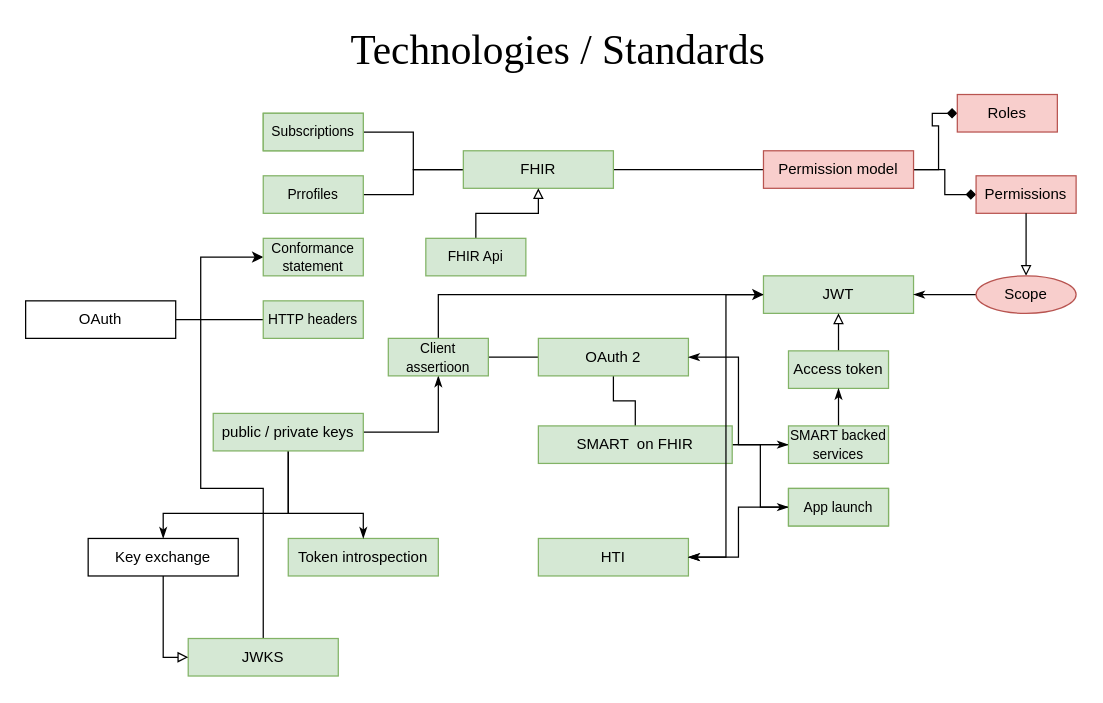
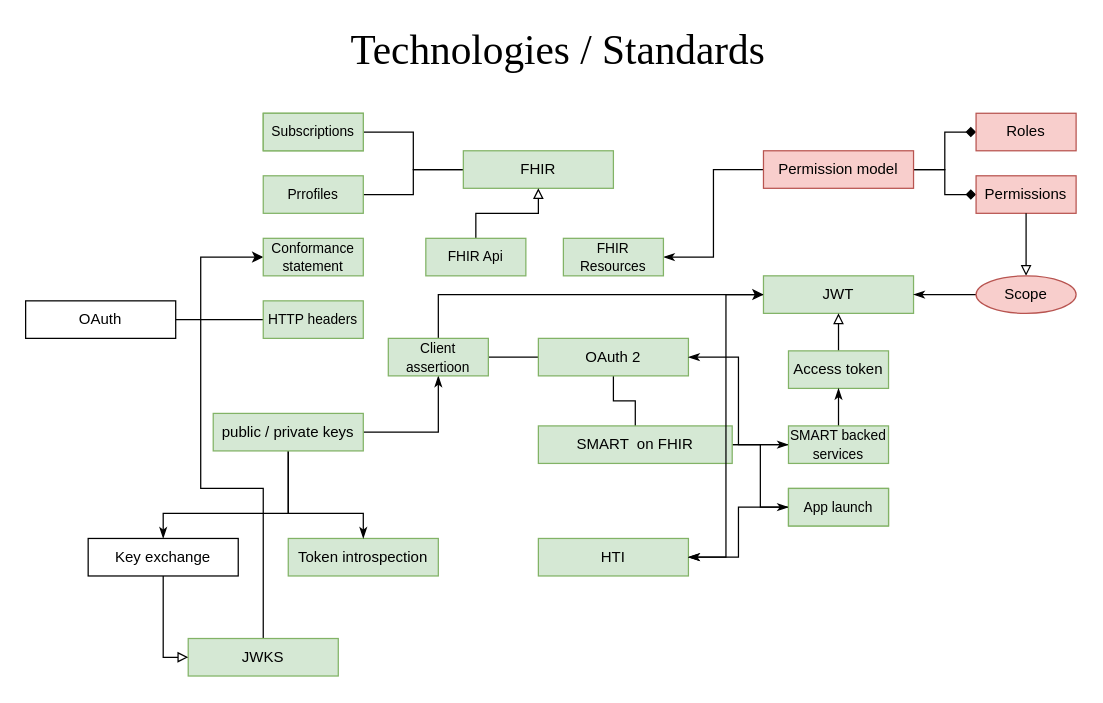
(1007, 113) -> (1026, 132)
(662, 169) -> none
none -> (713, 236)
none -> (613, 257)
